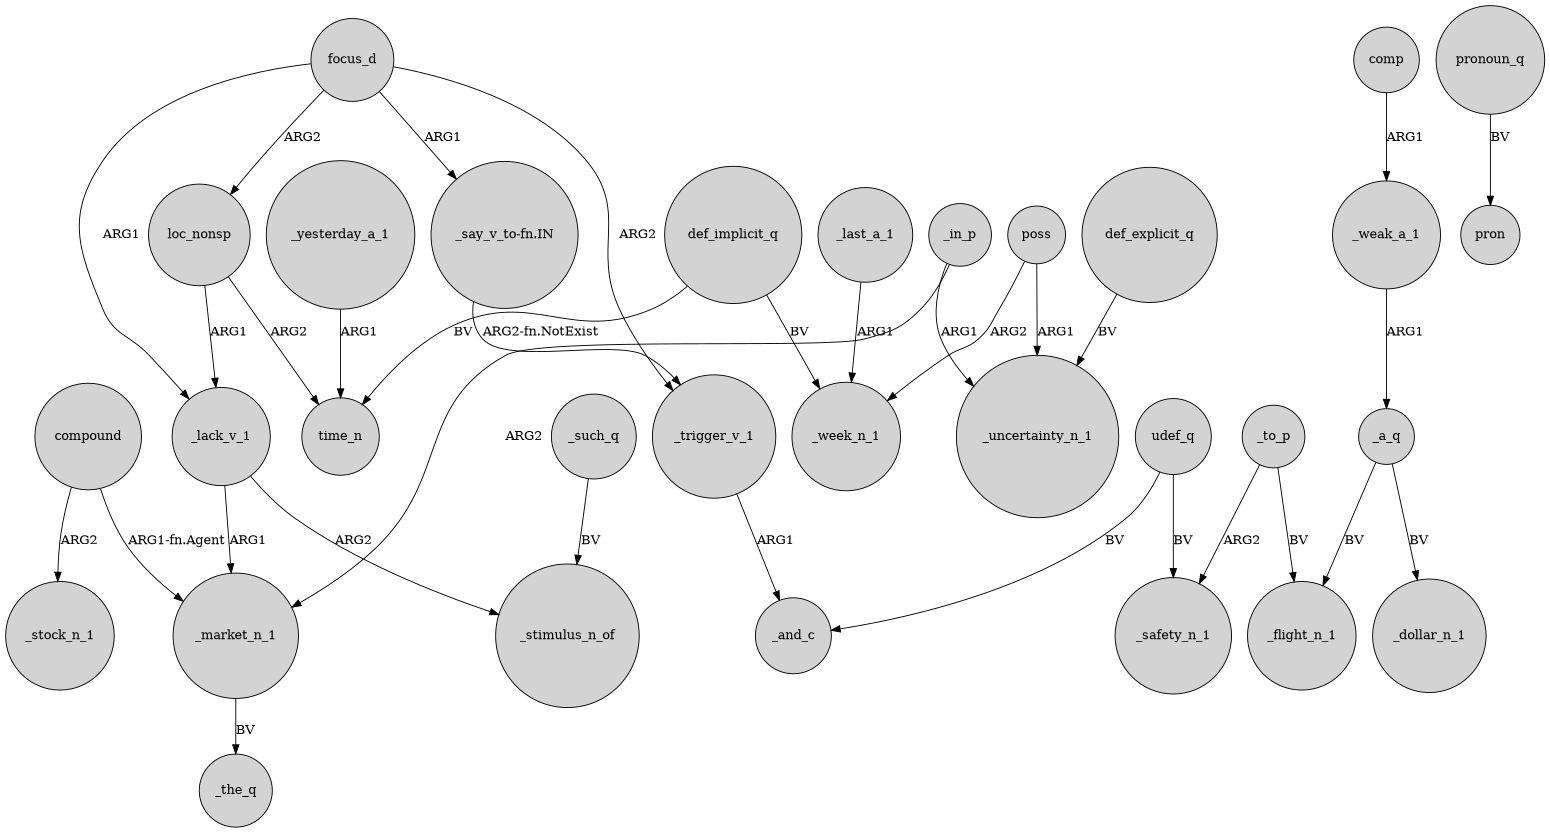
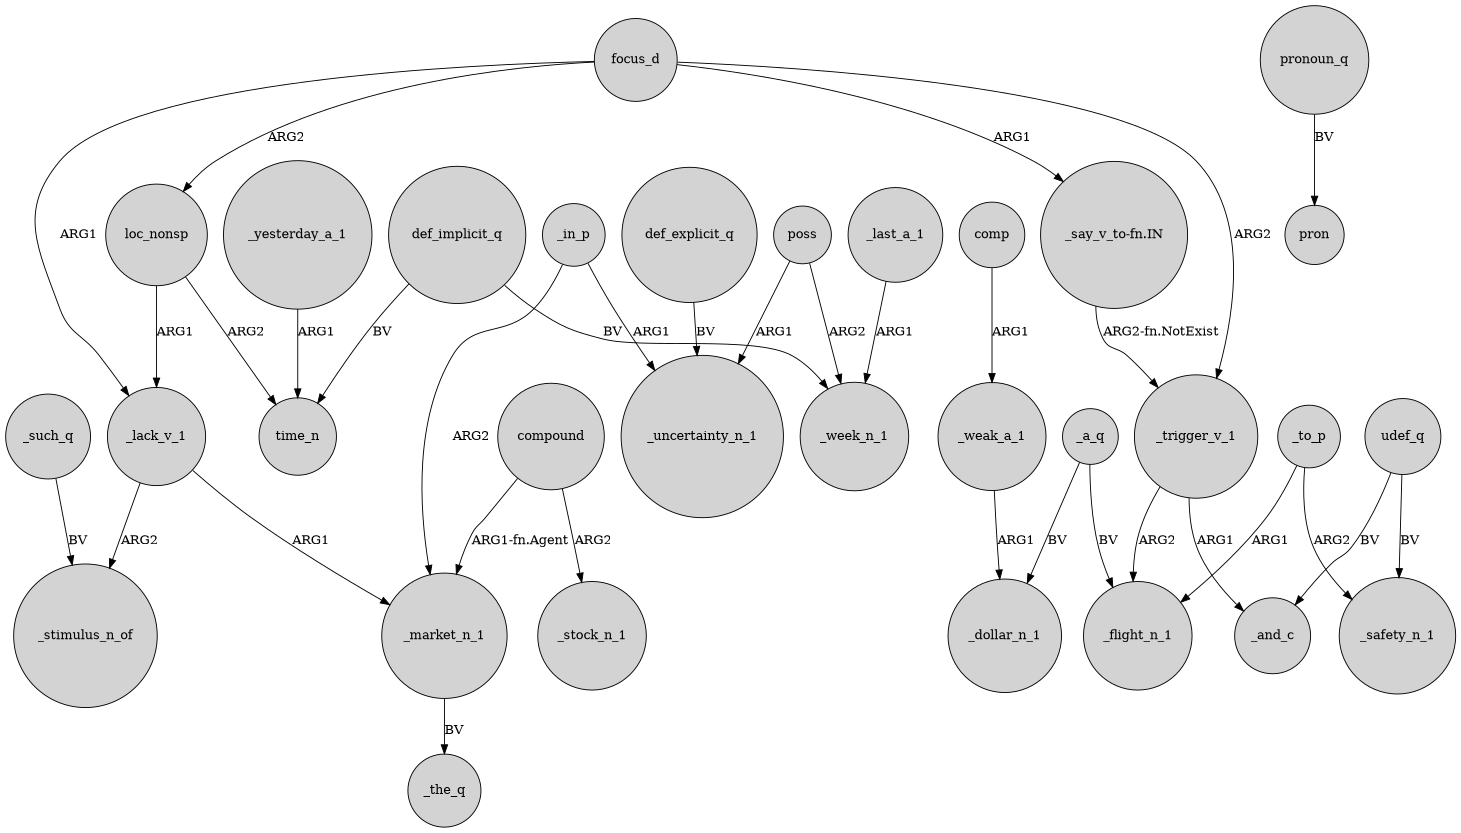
(1387, 344) -> (996, 530)
none -> (1141, 528)
(1299, 541) -> (1270, 541)
